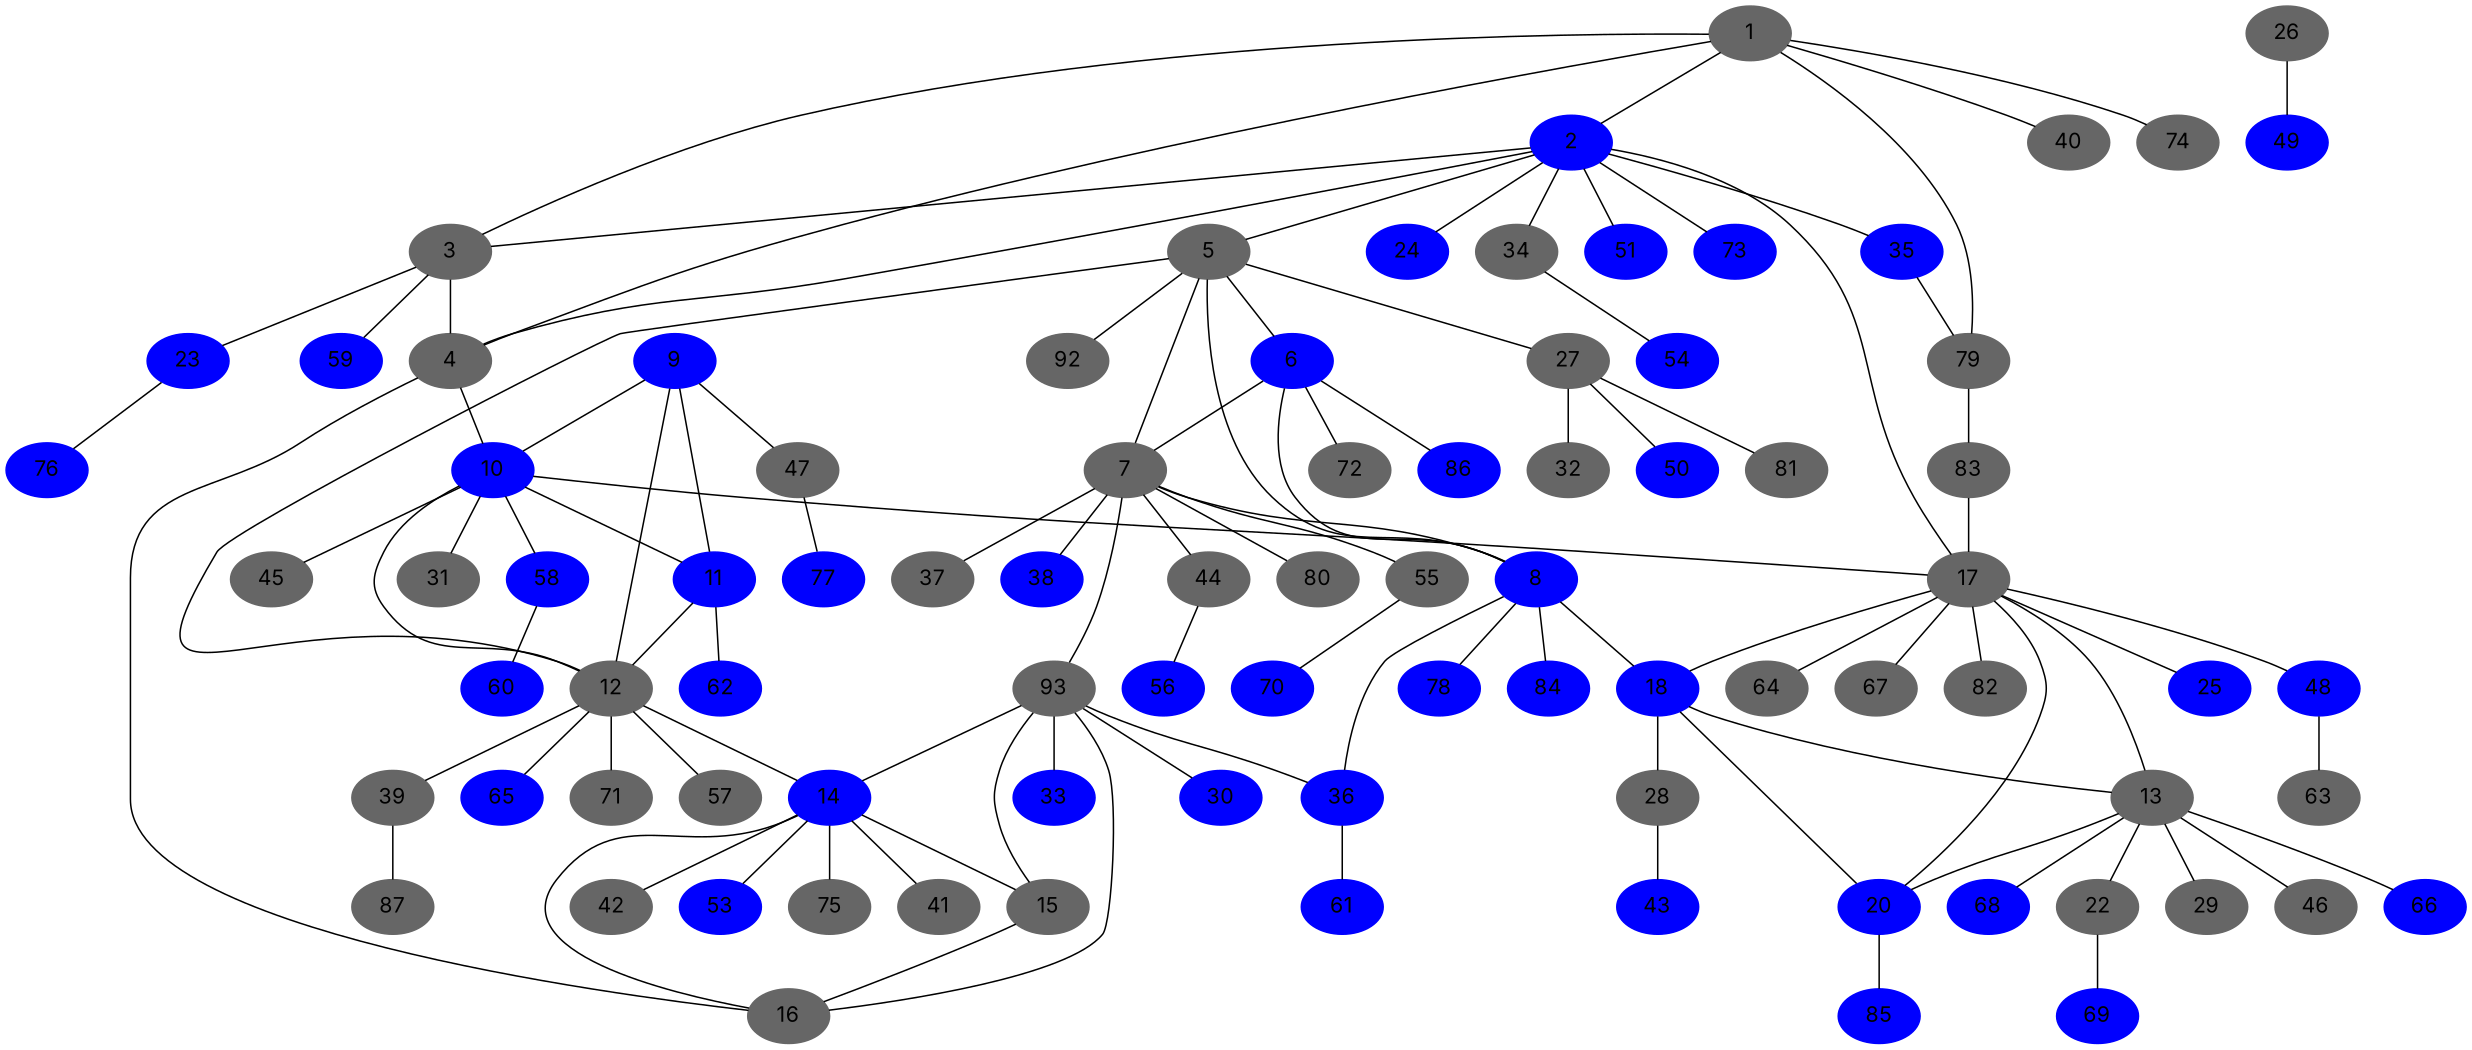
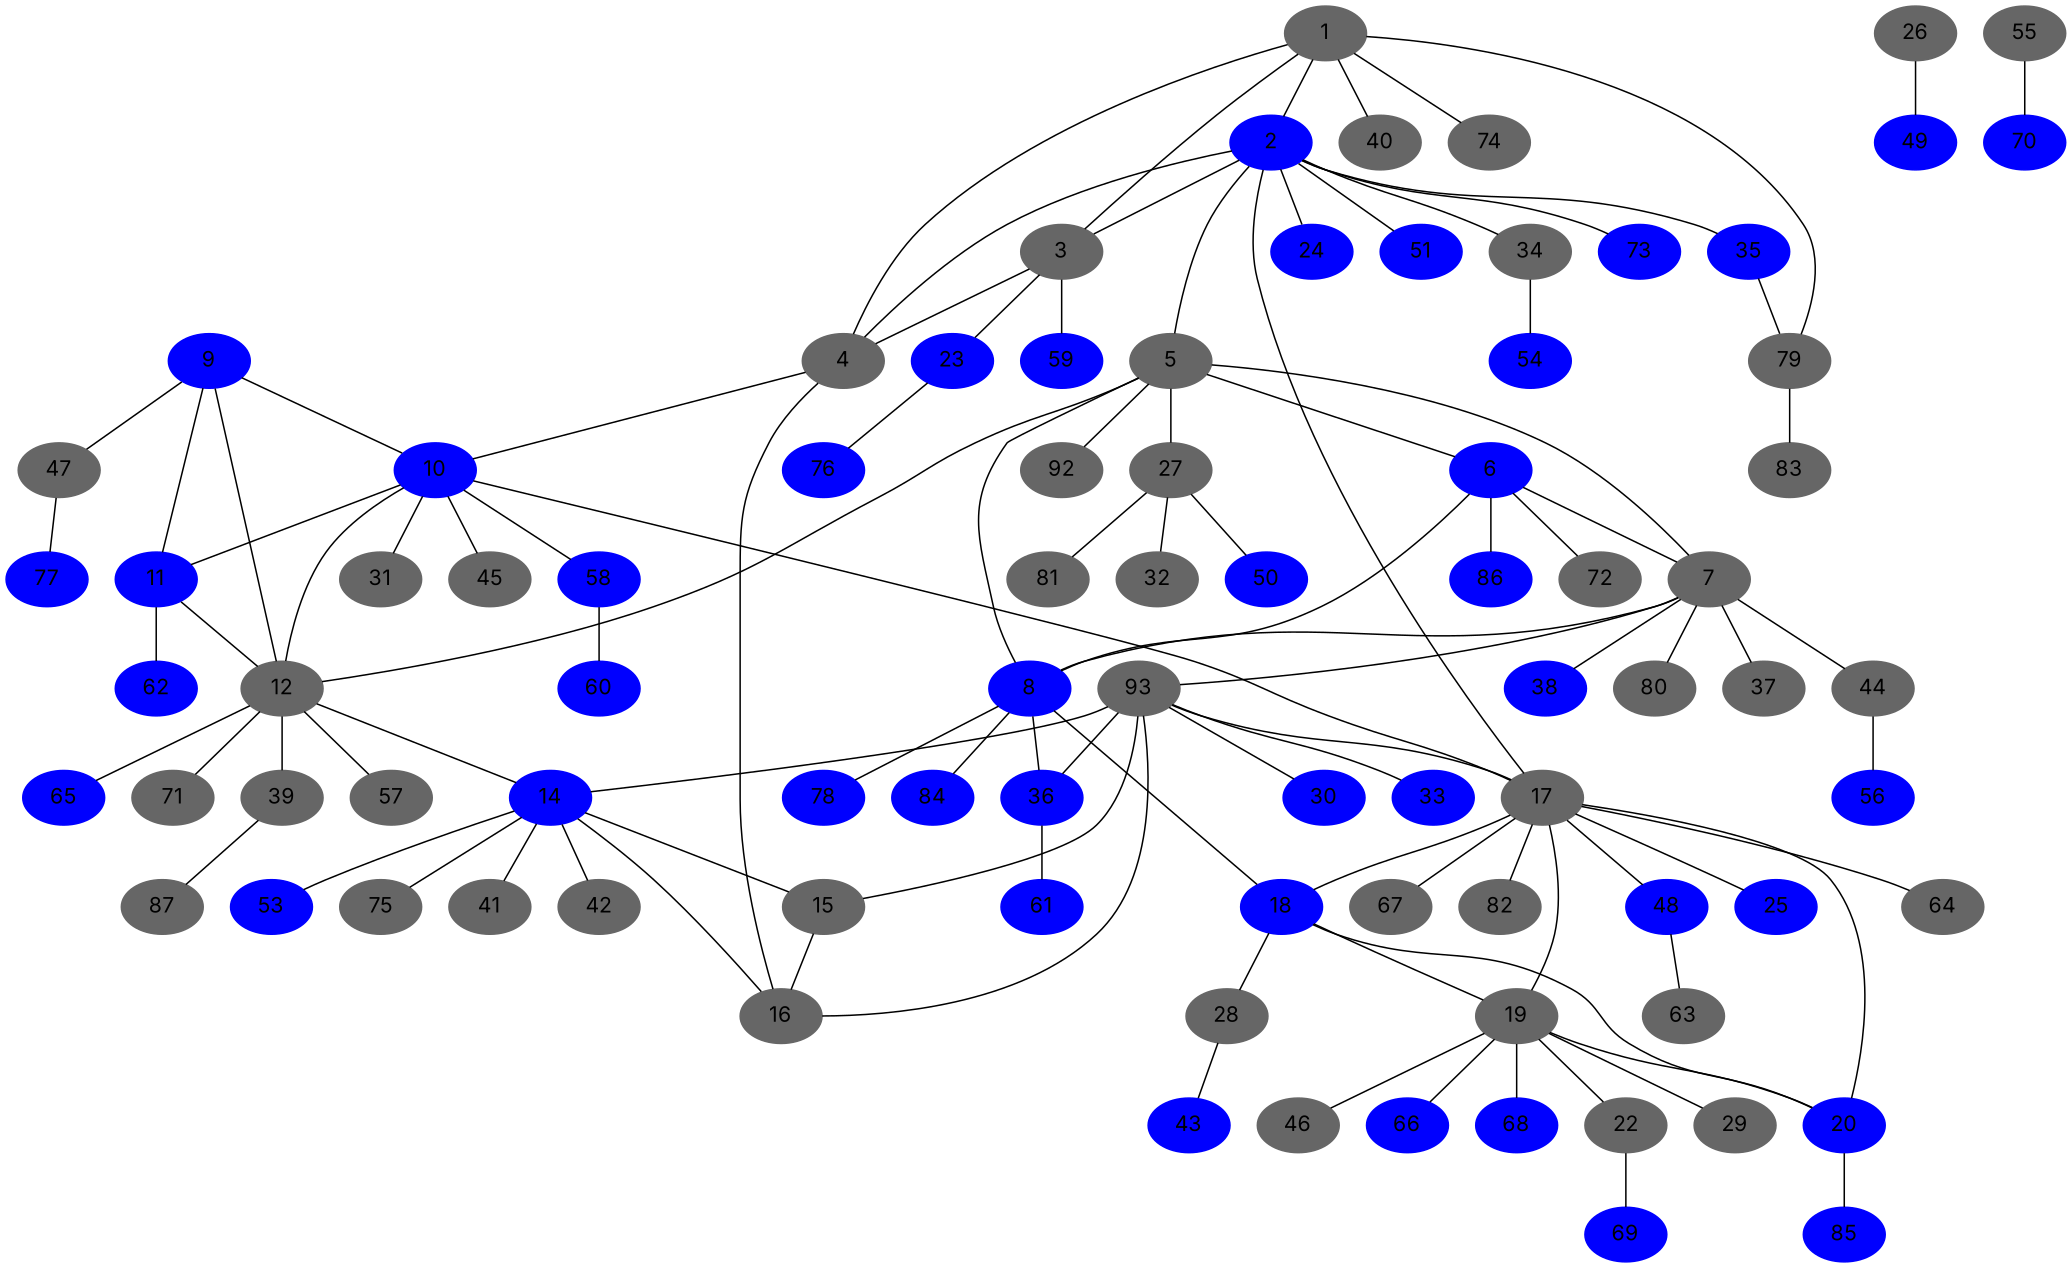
(1277, 523) -> none
(1969, 525) -> (1342, 742)
(2152, 798) -> (1517, 1016)
